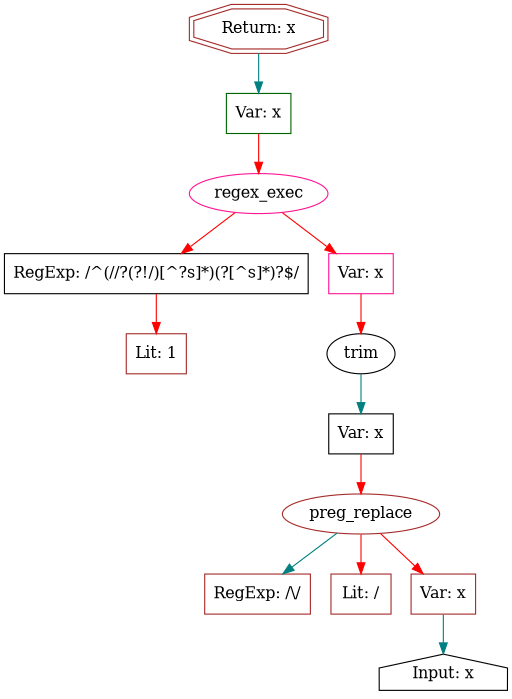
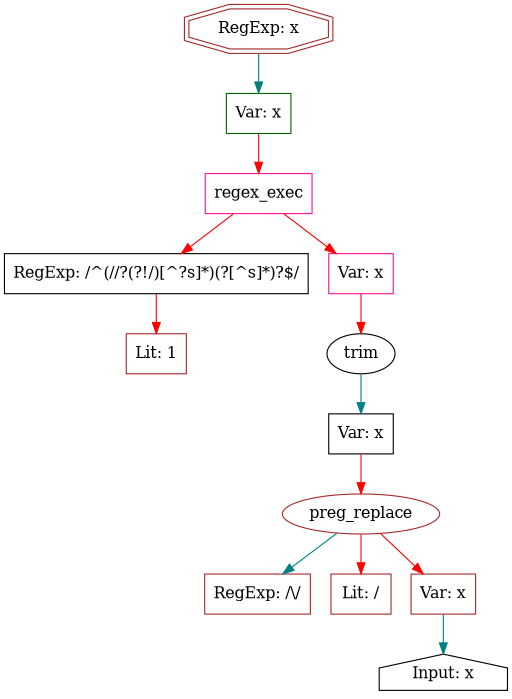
(259, 29) -> (259, 29)
(259, 194) -> (259, 194)
